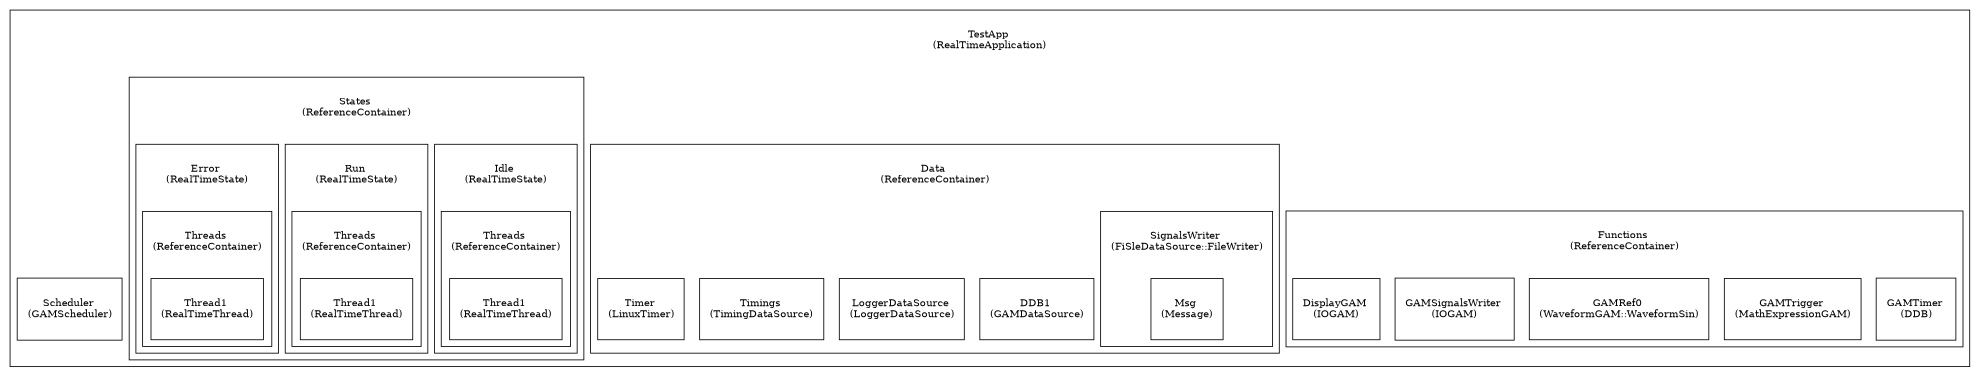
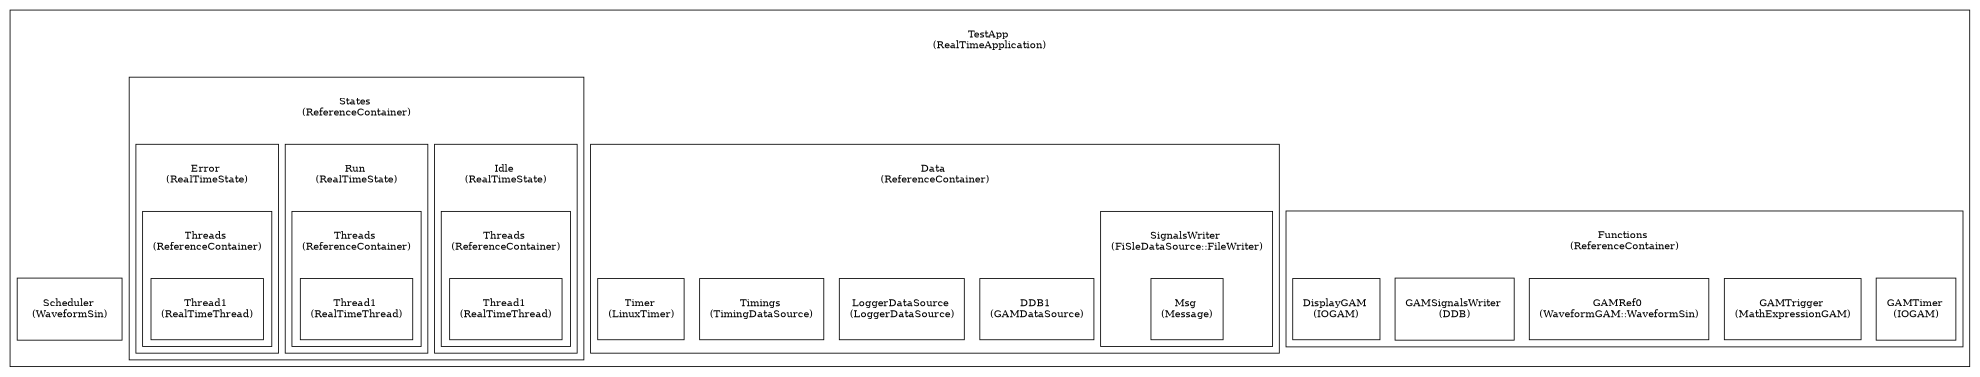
(70, 314) -> (70, 314)
(1455, 314) -> (1455, 314)
(1916, 314) -> (1916, 314)
